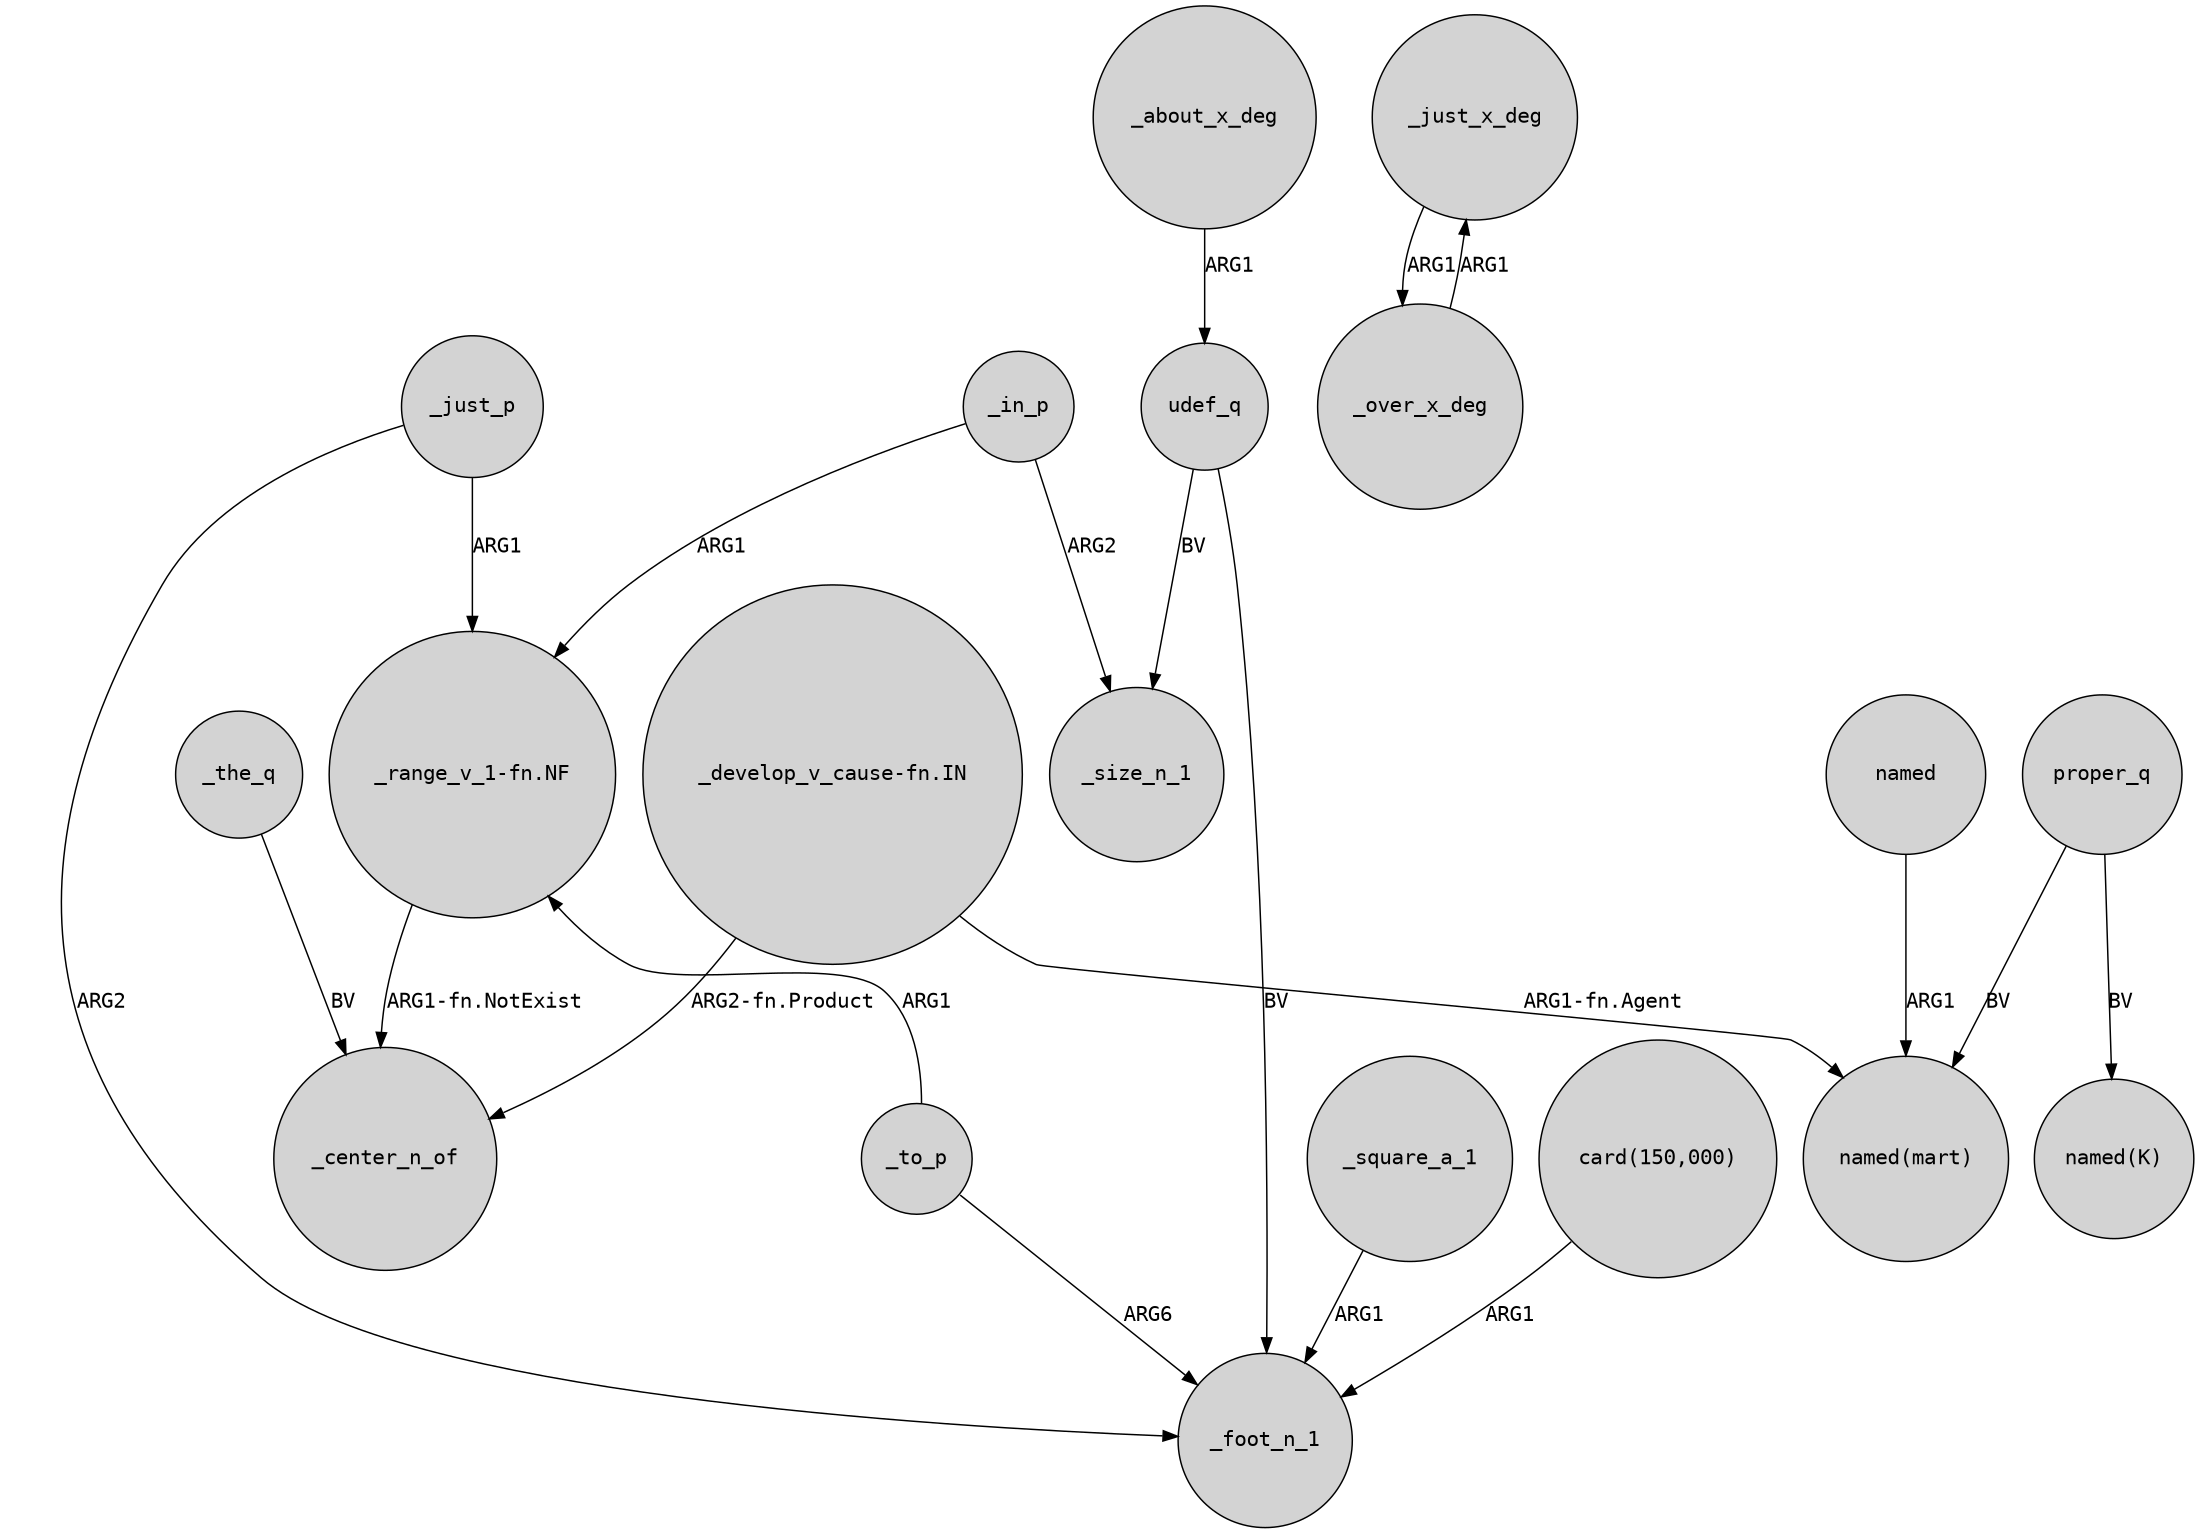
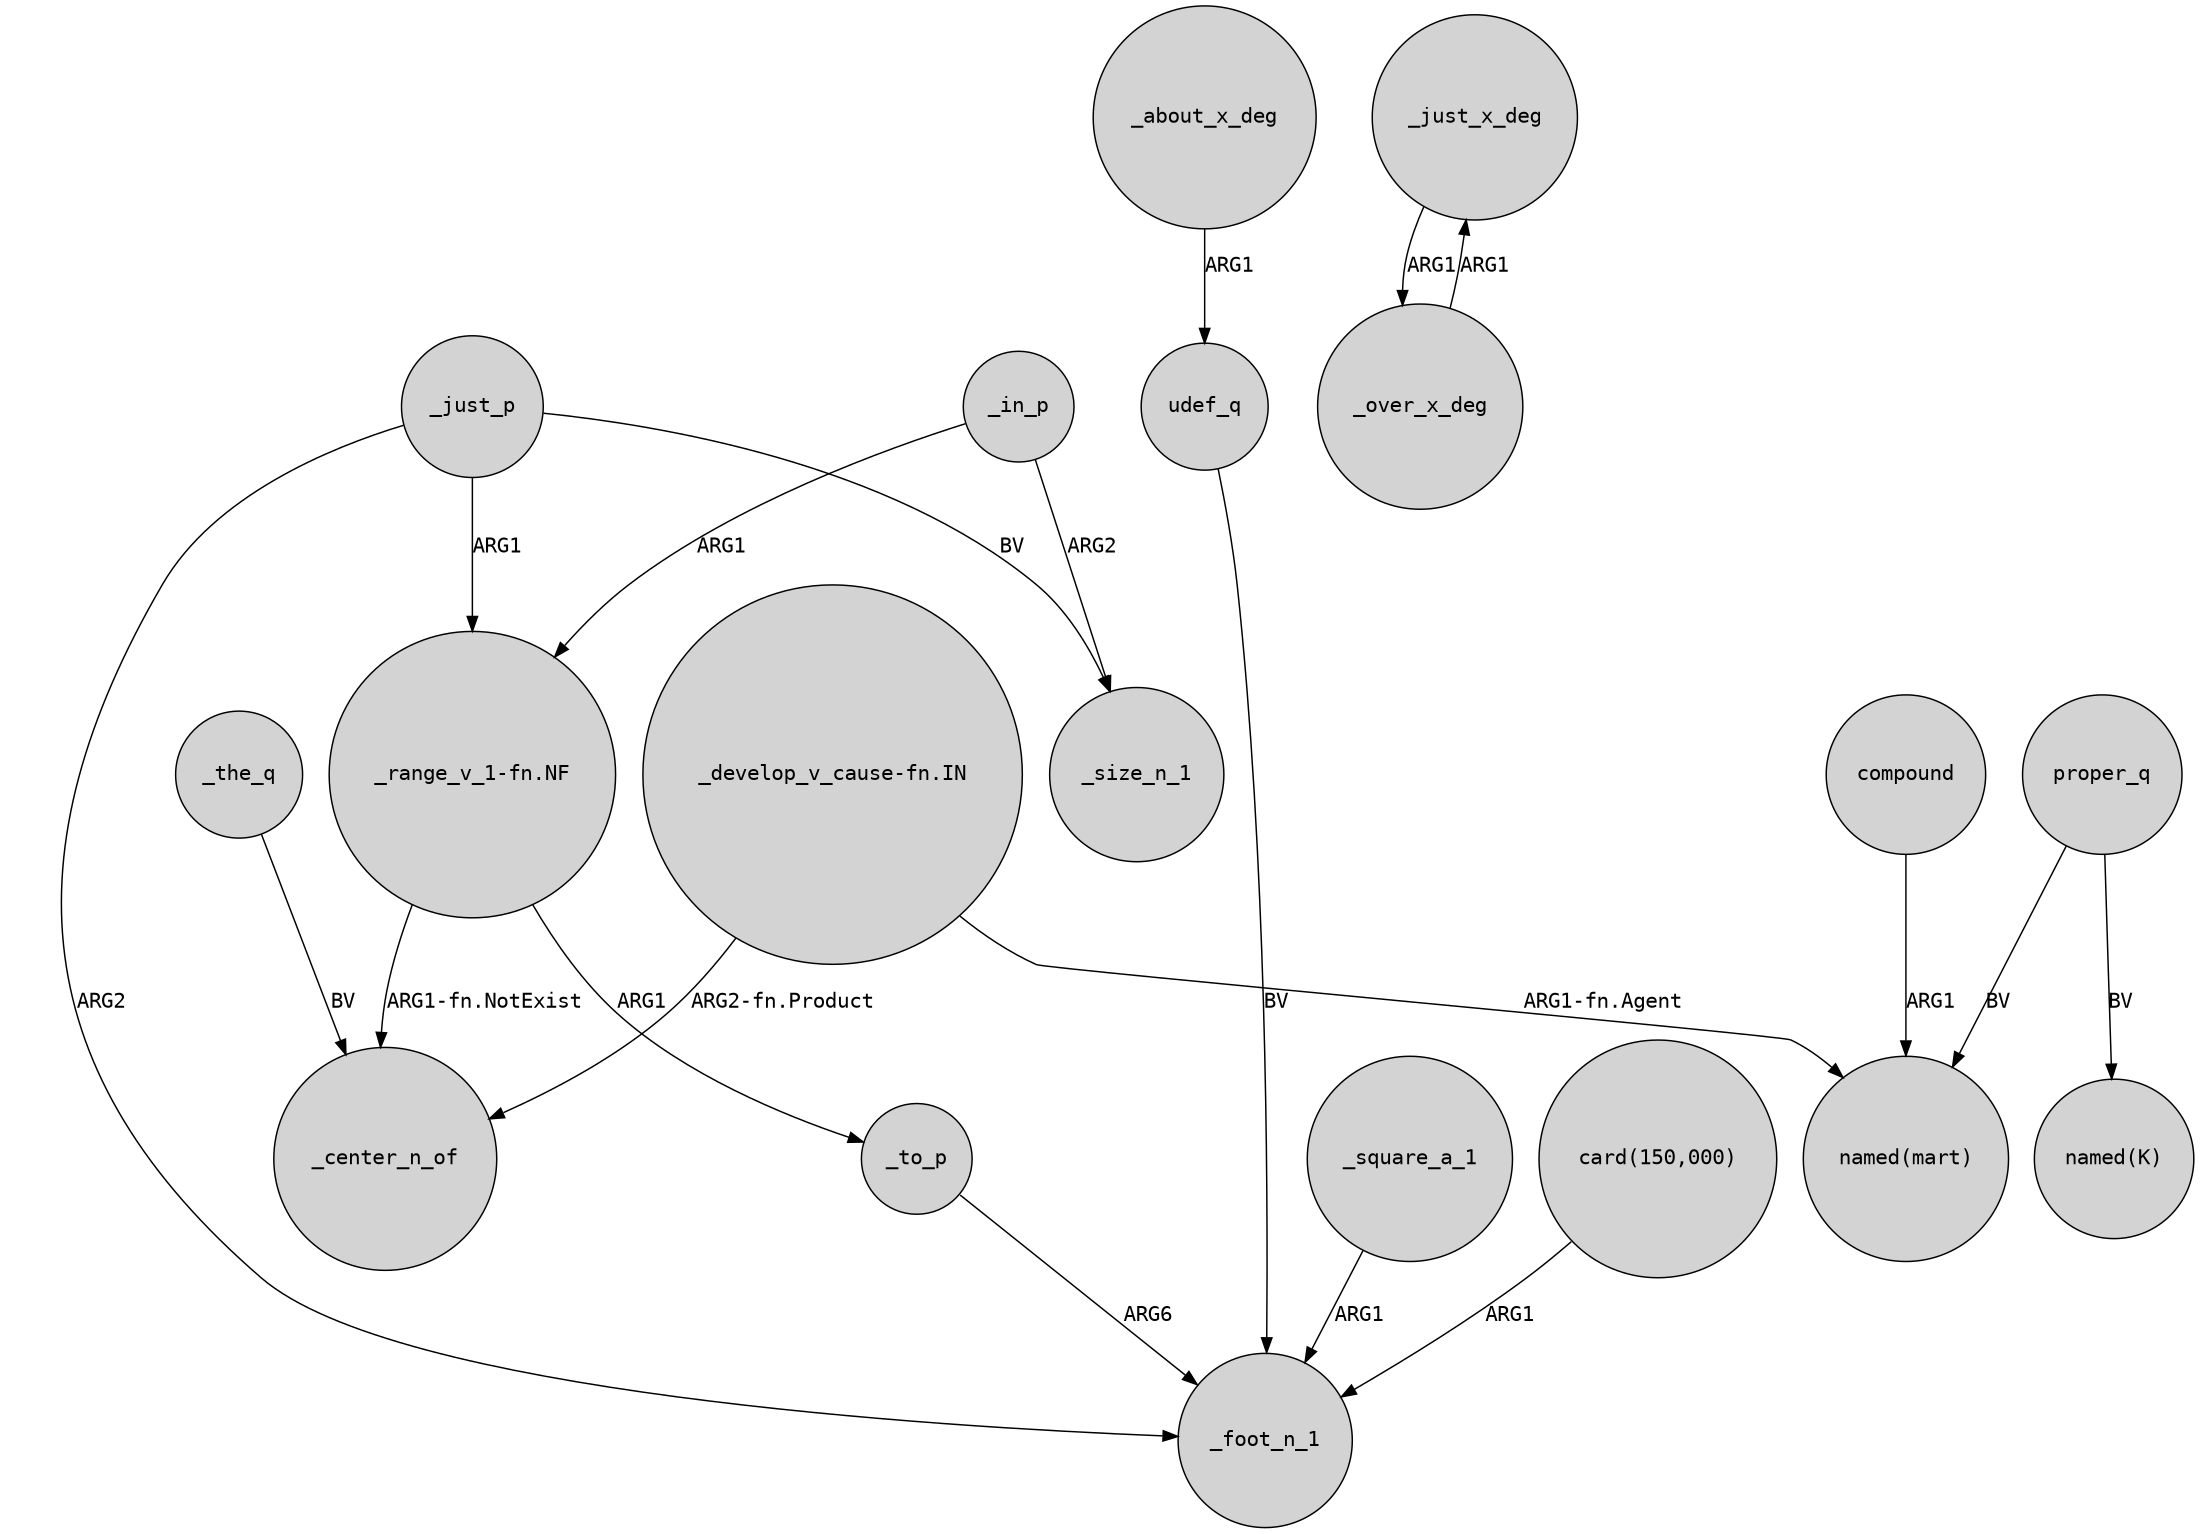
(1174, 571) -> (857, 484)
(1906, 775) -> (1906, 775)
(773, 973) -> (667, 1052)
